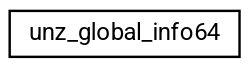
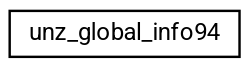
(125, 34) -> (125, 34)
